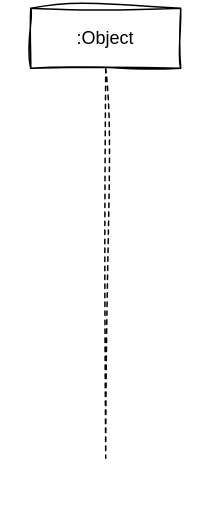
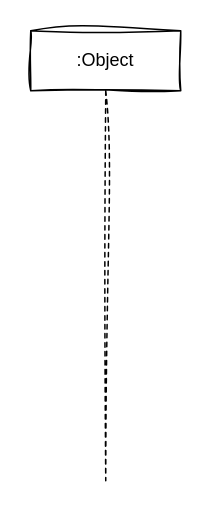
(106, 233) -> (106, 256)
